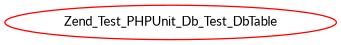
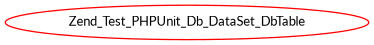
(171, 22) -> (187, 22)
